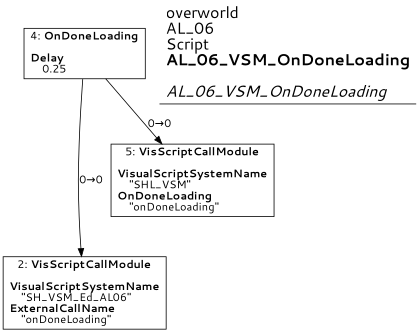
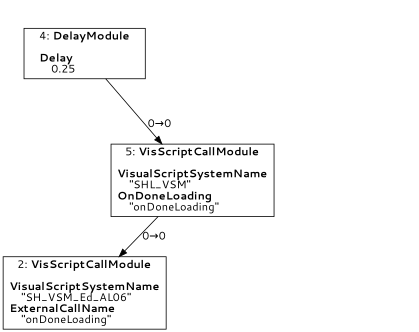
(91, 36) -> (91, 36)
(288, 54) -> none
(79, 164) -> (141, 234)
